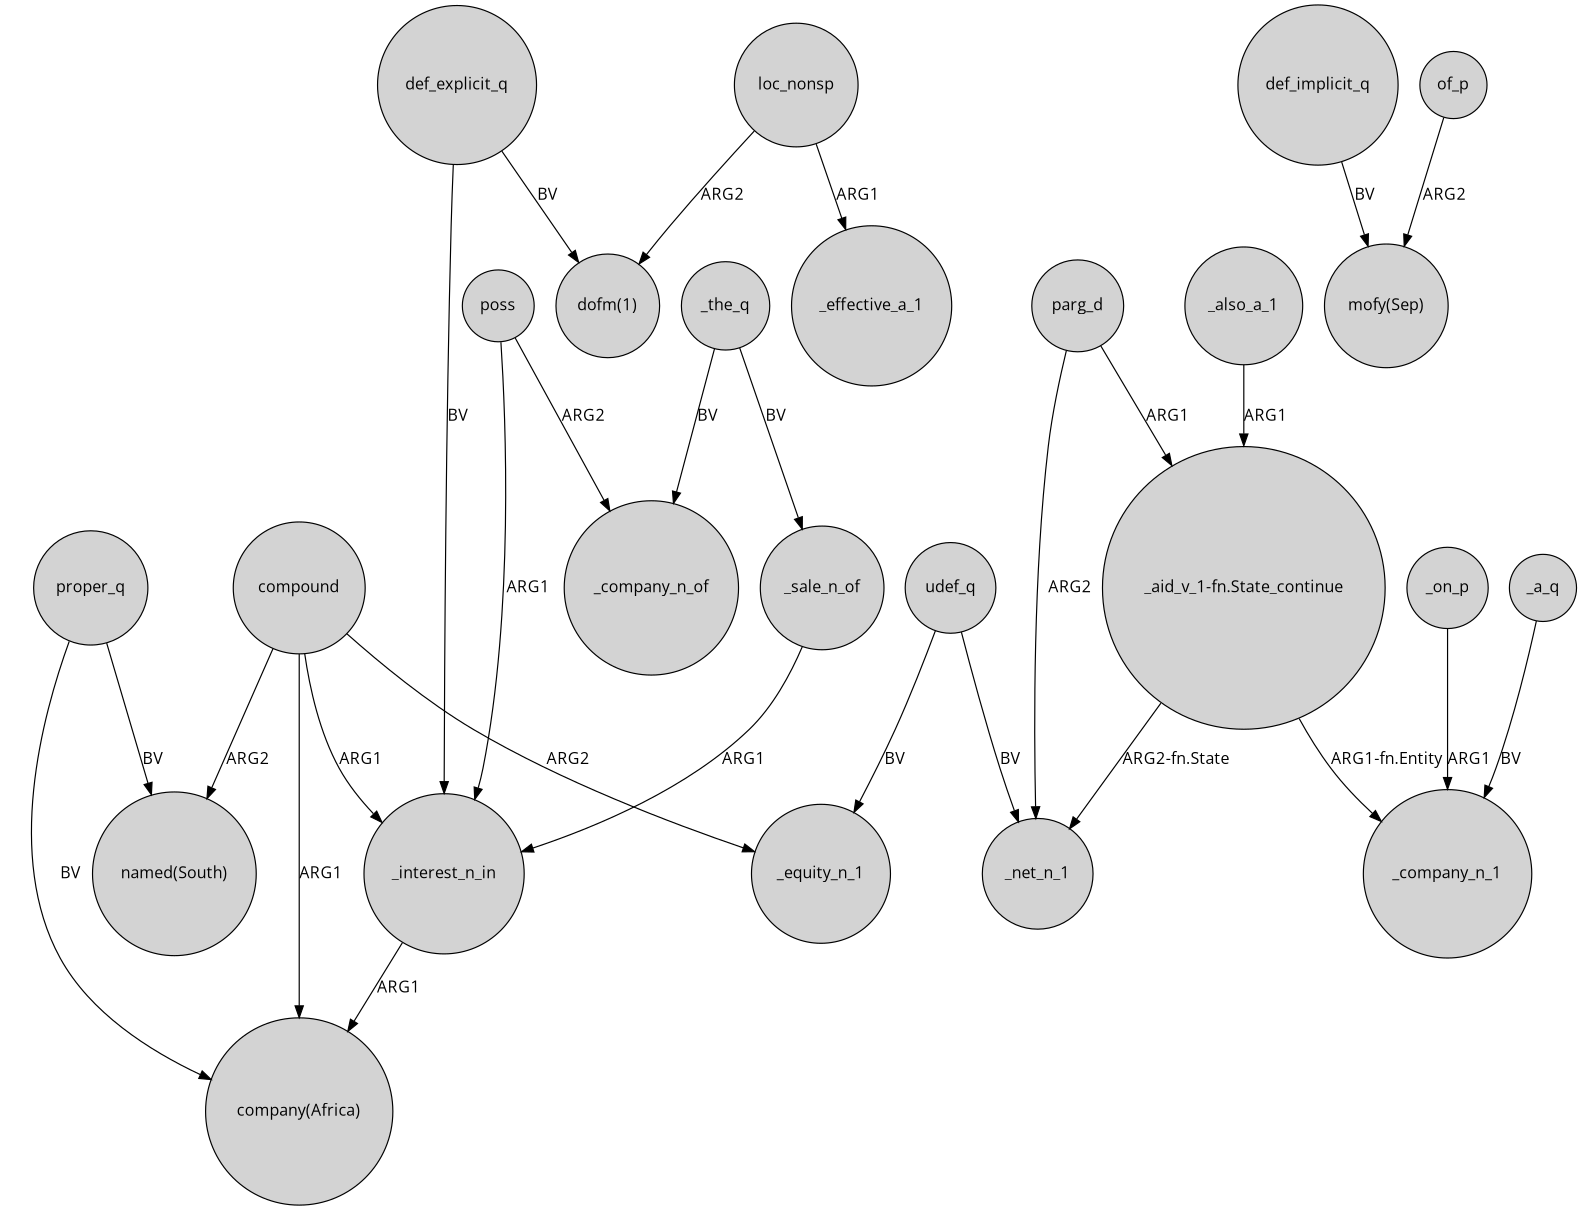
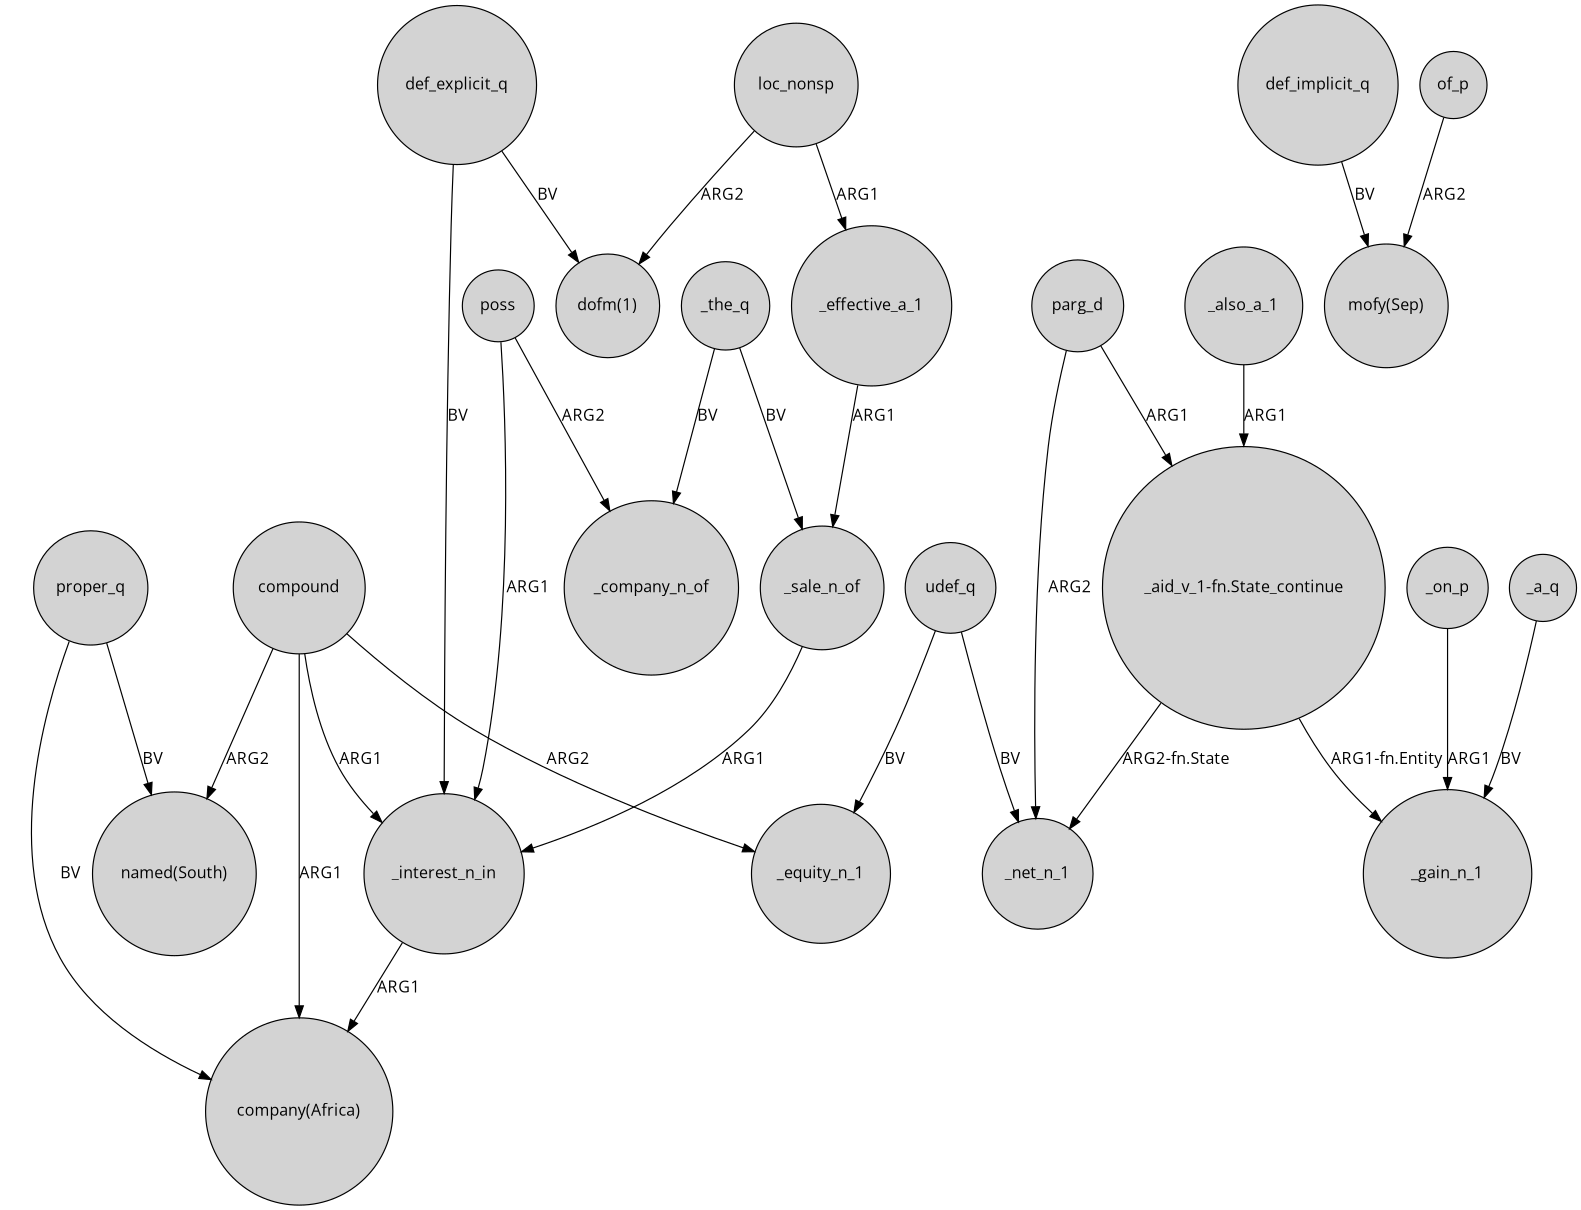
none -> (846, 450)
(1448, 874) -> (1448, 874)
